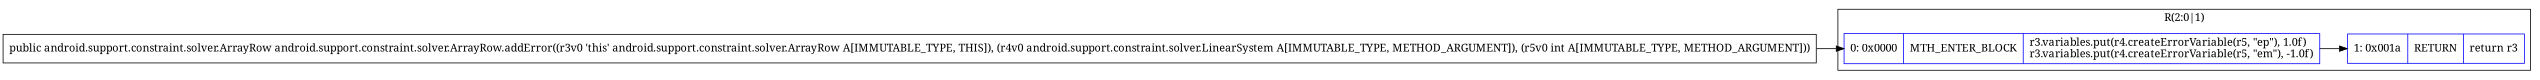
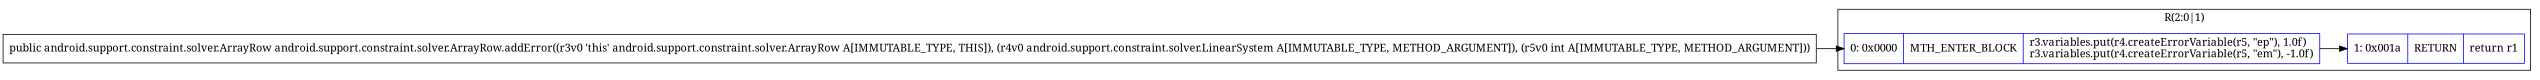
(2494, 48) -> (2494, 48)
